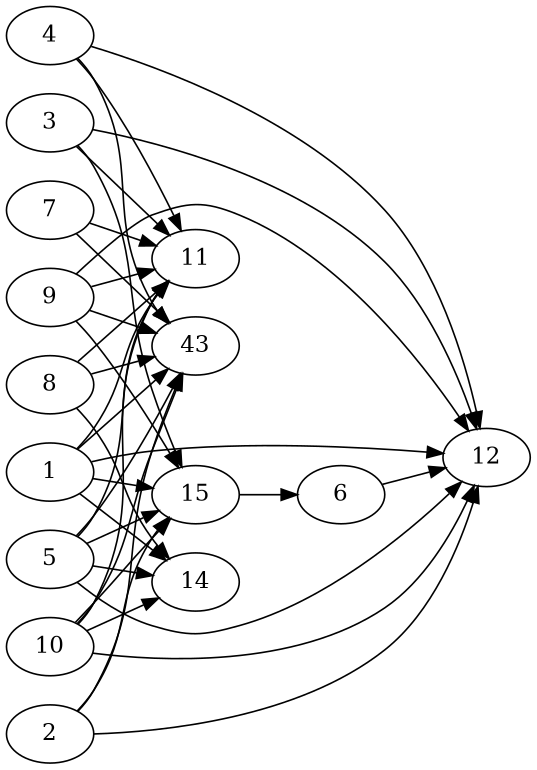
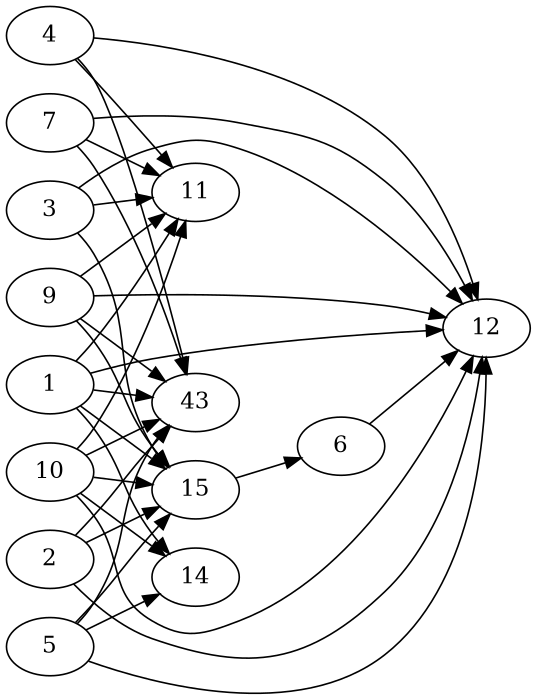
none -> (310, 138)
(50, 385) -> none
(122, 417) -> none
